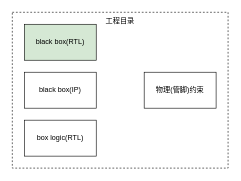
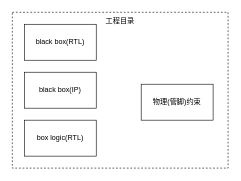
(60, 42) -> (60, 42)
(180, 90) -> (177, 102)
